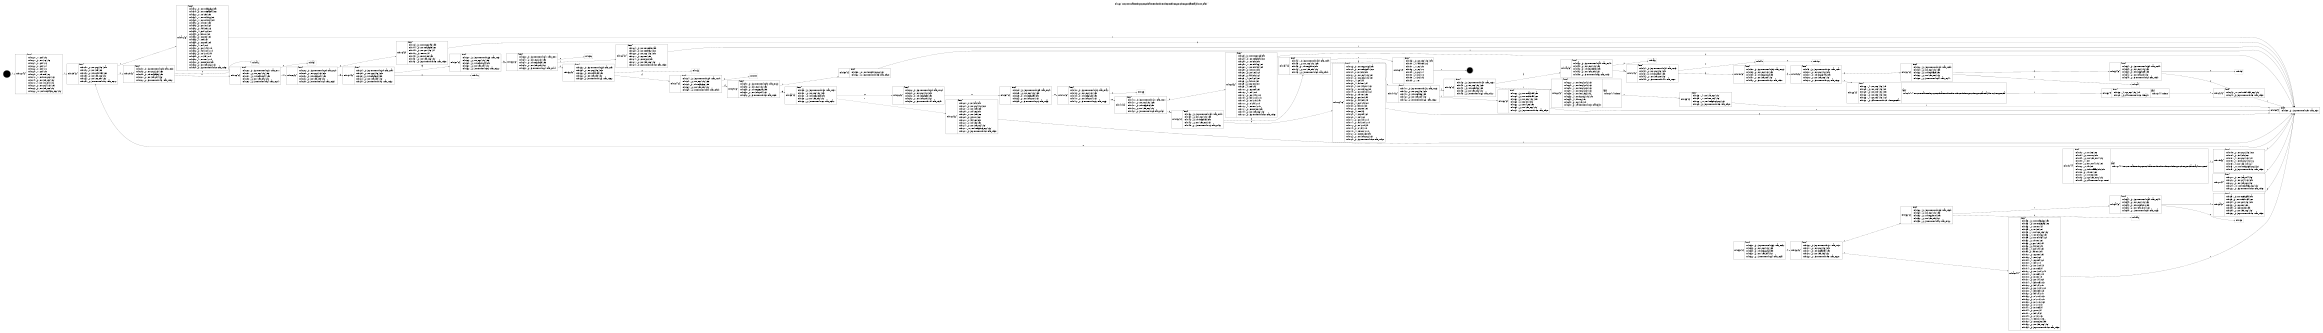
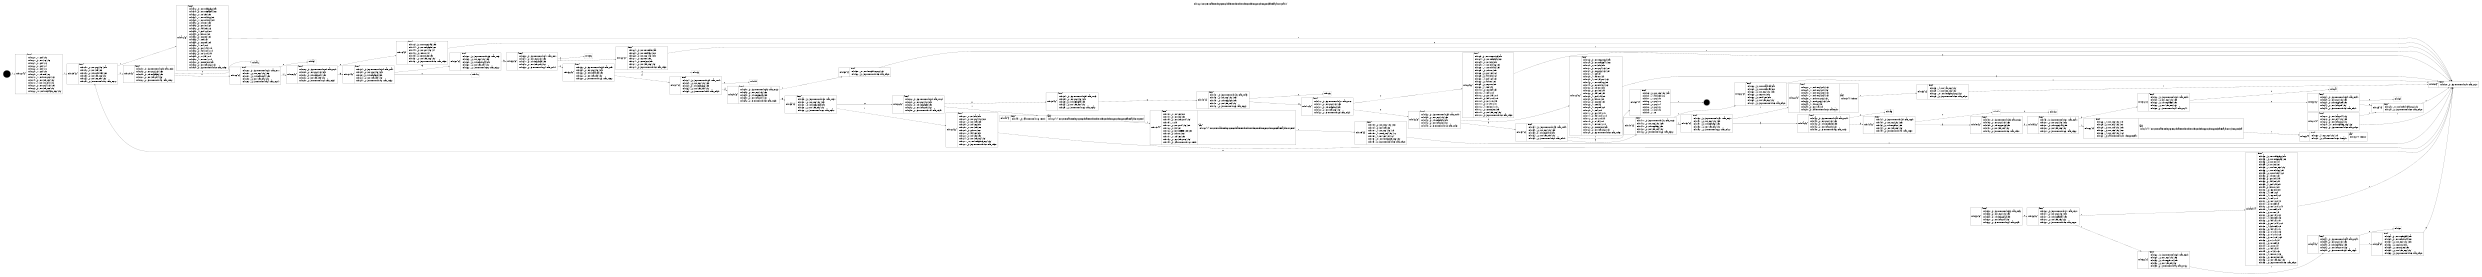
(2191, 93) -> (2367, 114)
none -> (1072, 119)
(2136, 218) -> none
